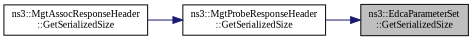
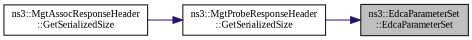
(415, 20) -> (415, 20)
